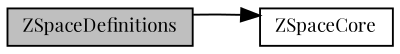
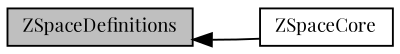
(217, 15) -> (236, 40)
